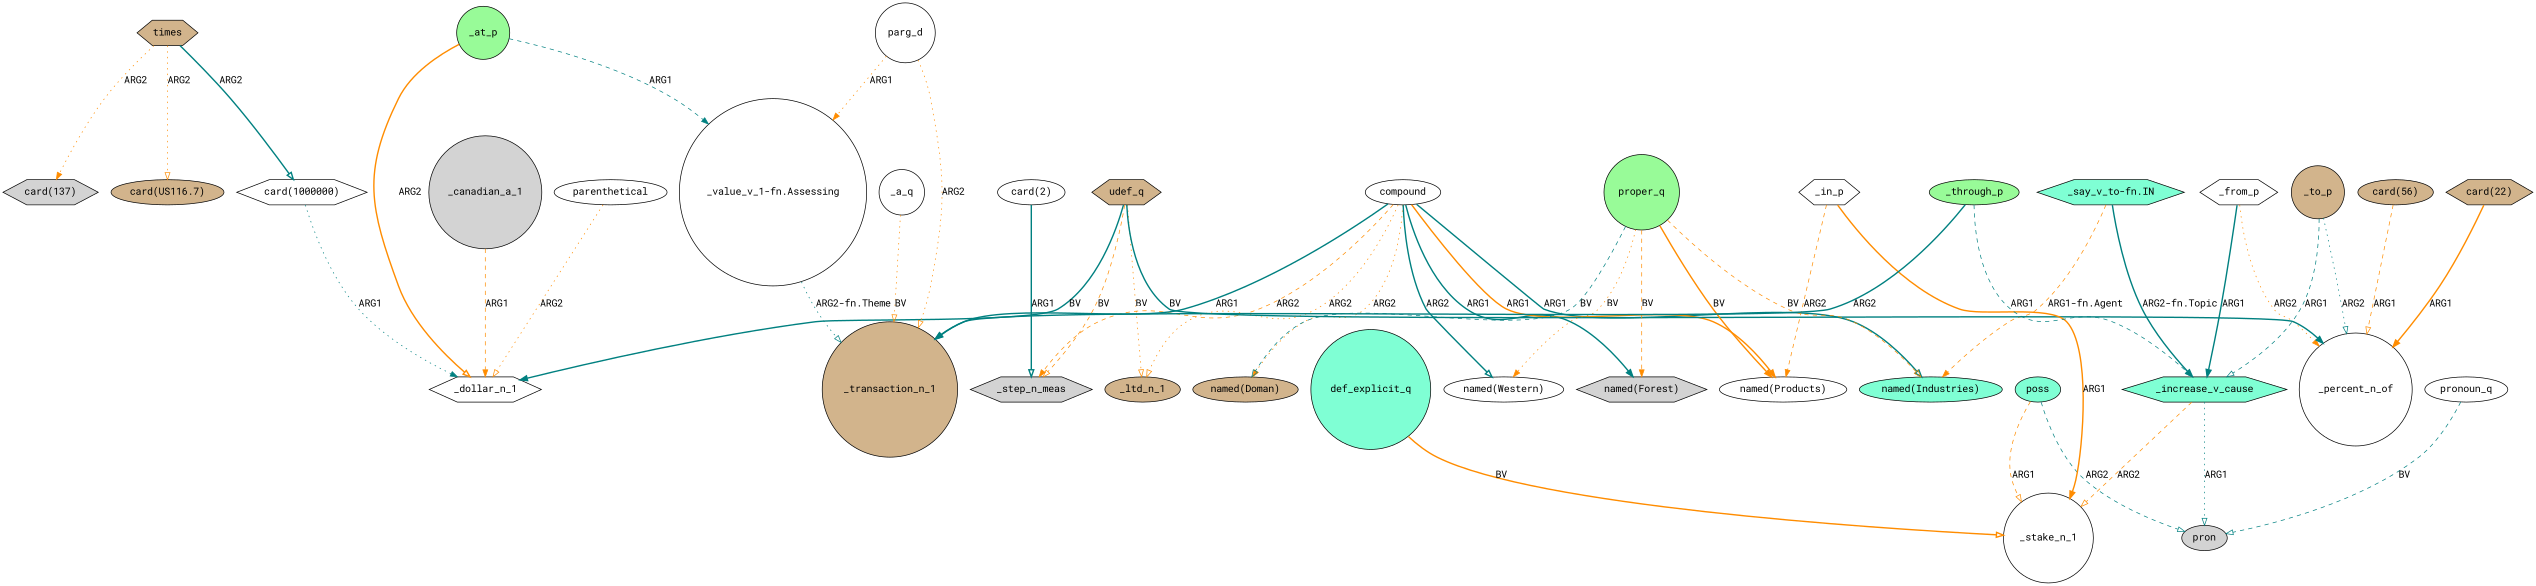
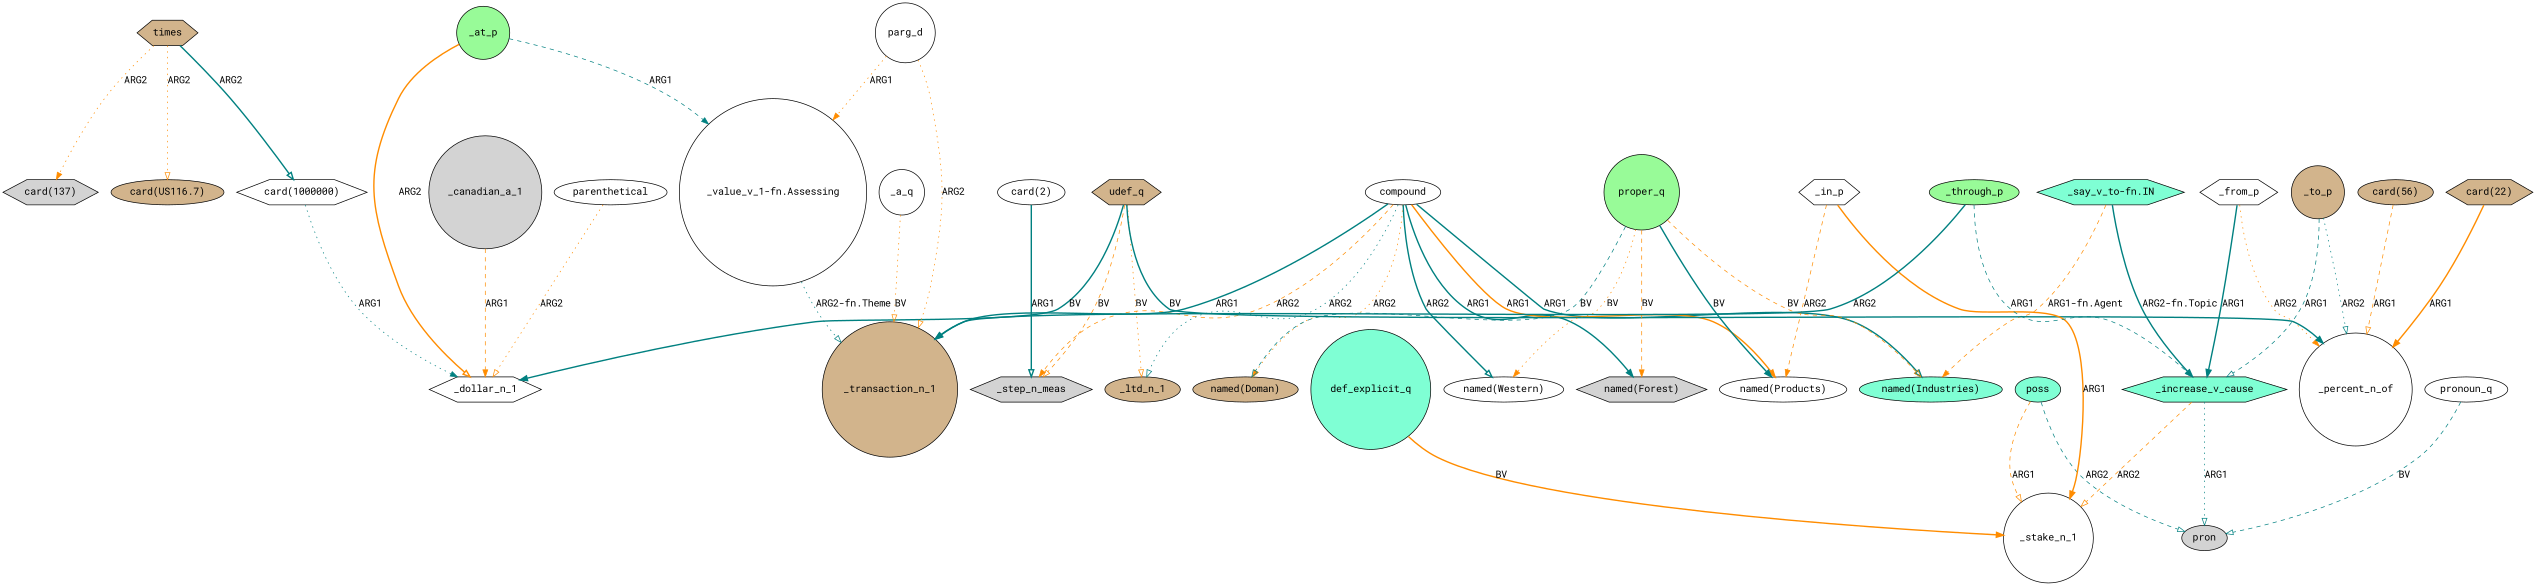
(1708, 302) -> (1708, 302)
(1318, 308) -> (1318, 308)
(1696, 511) -> (1696, 511)
